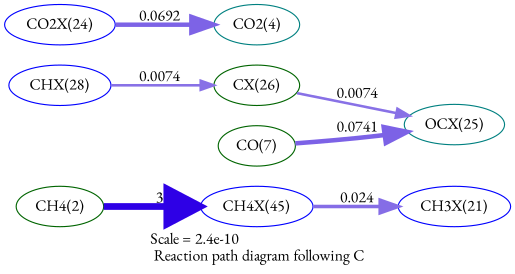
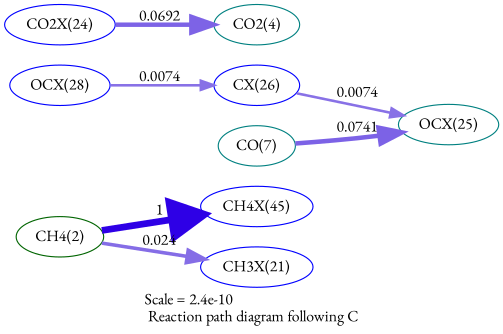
(60, 85) -> (60, 85)
(257, 85) -> (257, 85)
(257, 146) -> (257, 146)
(158, 198) -> (158, 210)
(347, 206) -> (145, 250)
